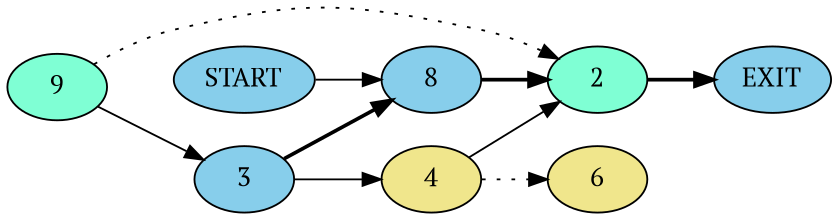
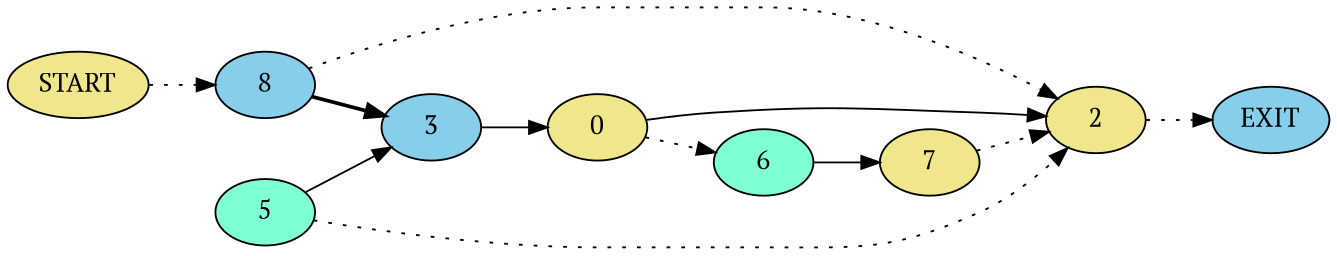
(244, 80) -> (78, 85)
(339, 80) -> (173, 85)
(505, 80) -> (678, 7)
(597, 80) -> (1096, 120)
(671, 80) -> (1170, 120)
(57, 87) -> (265, 212)
(330, 134) -> (339, 104)
none -> (930, 162)
(431, 179) -> (597, 127)
(597, 179) -> (764, 162)
